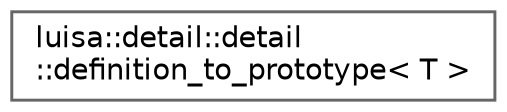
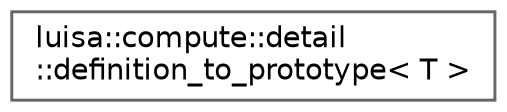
(253, 56) -> (253, 56)
